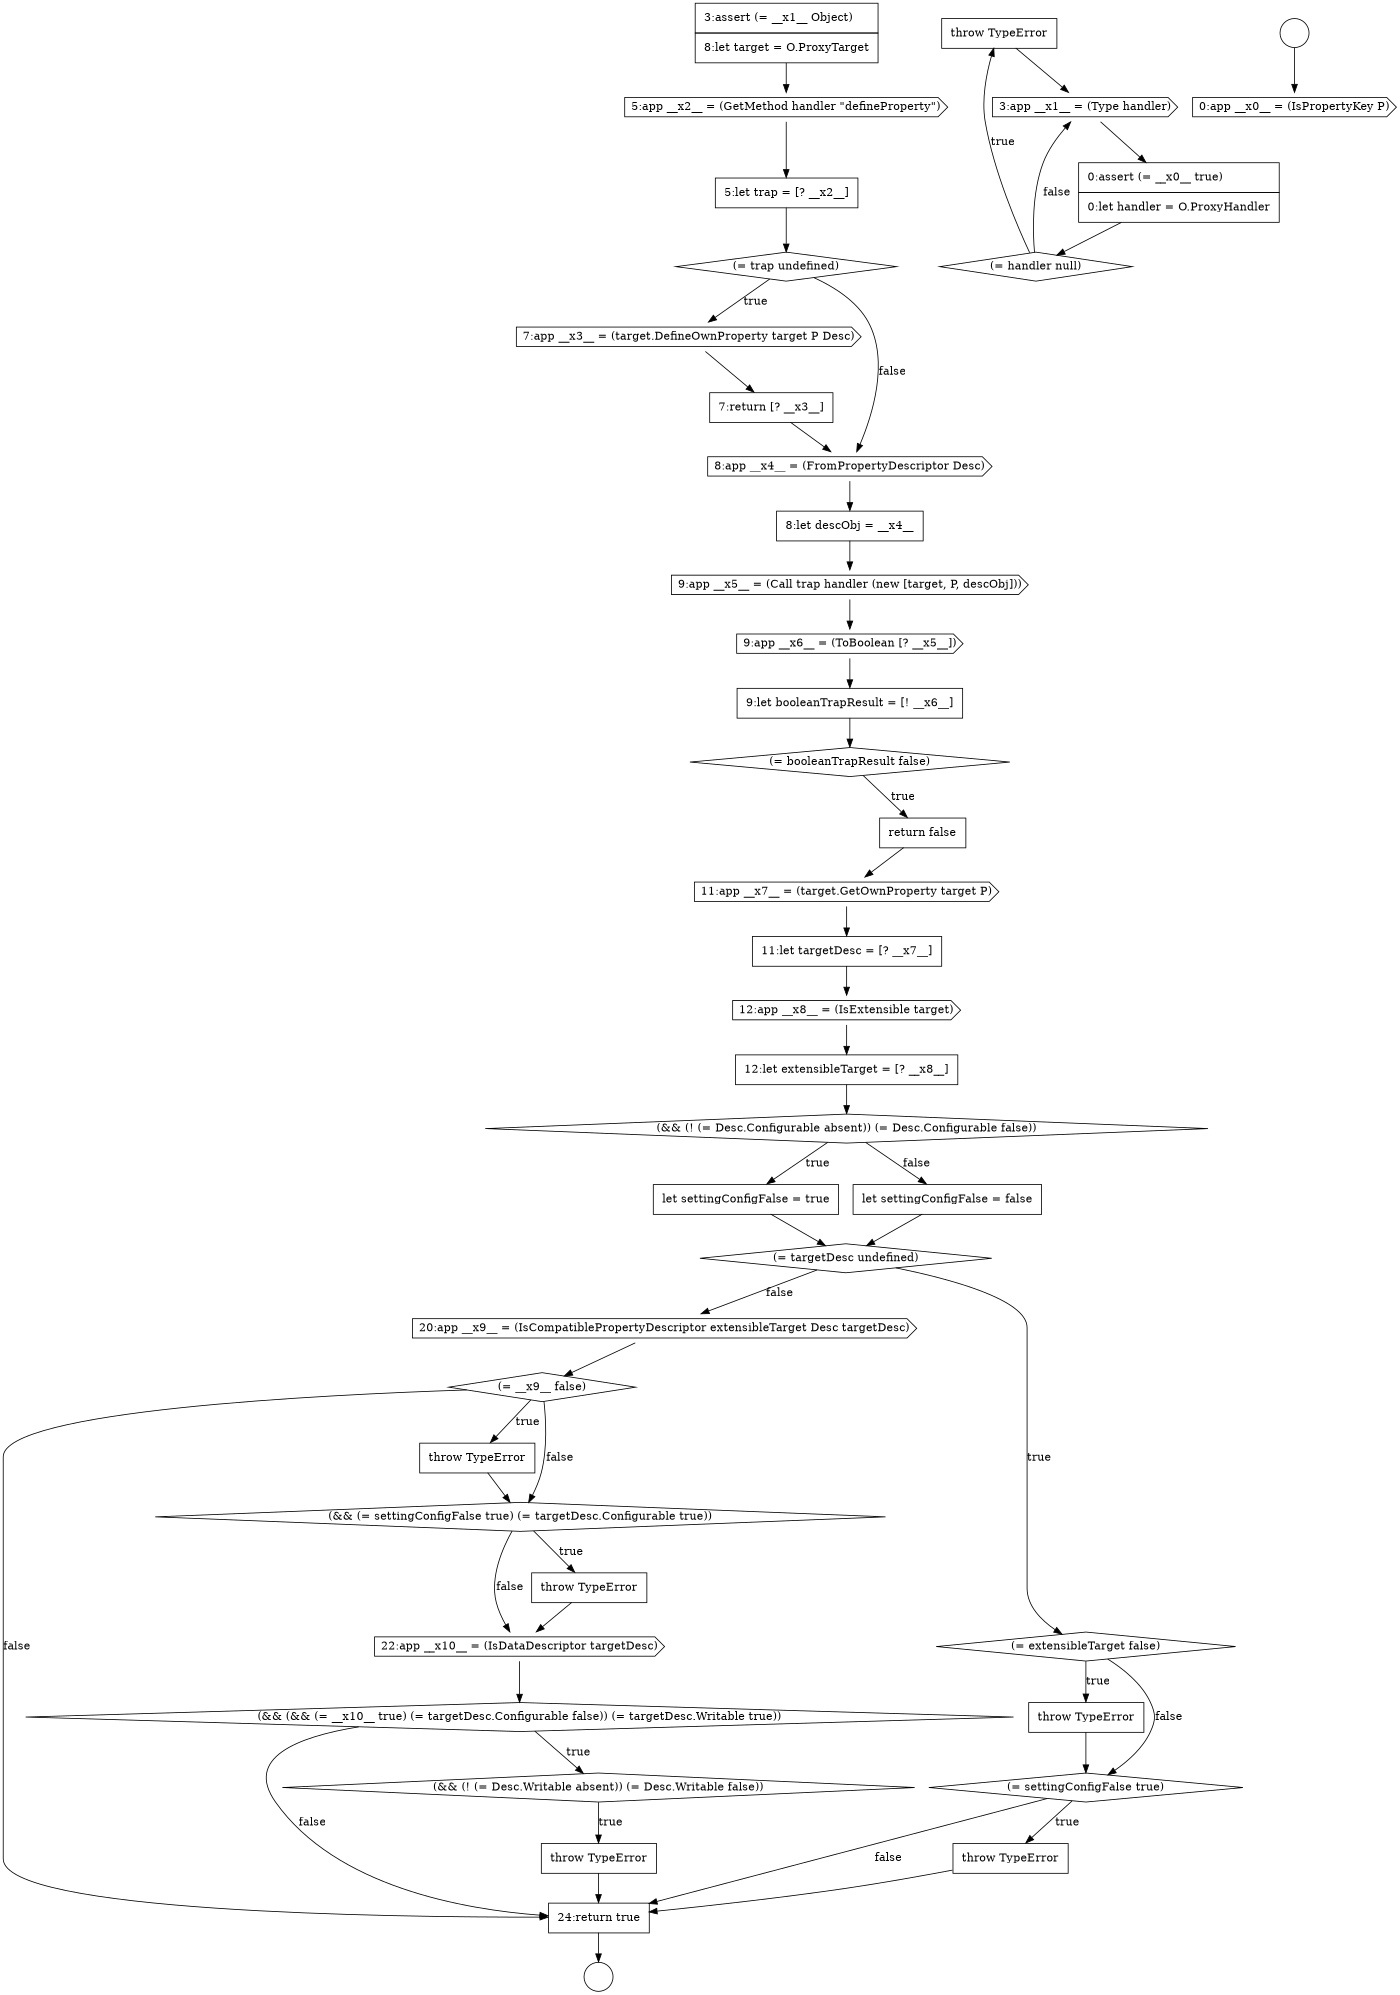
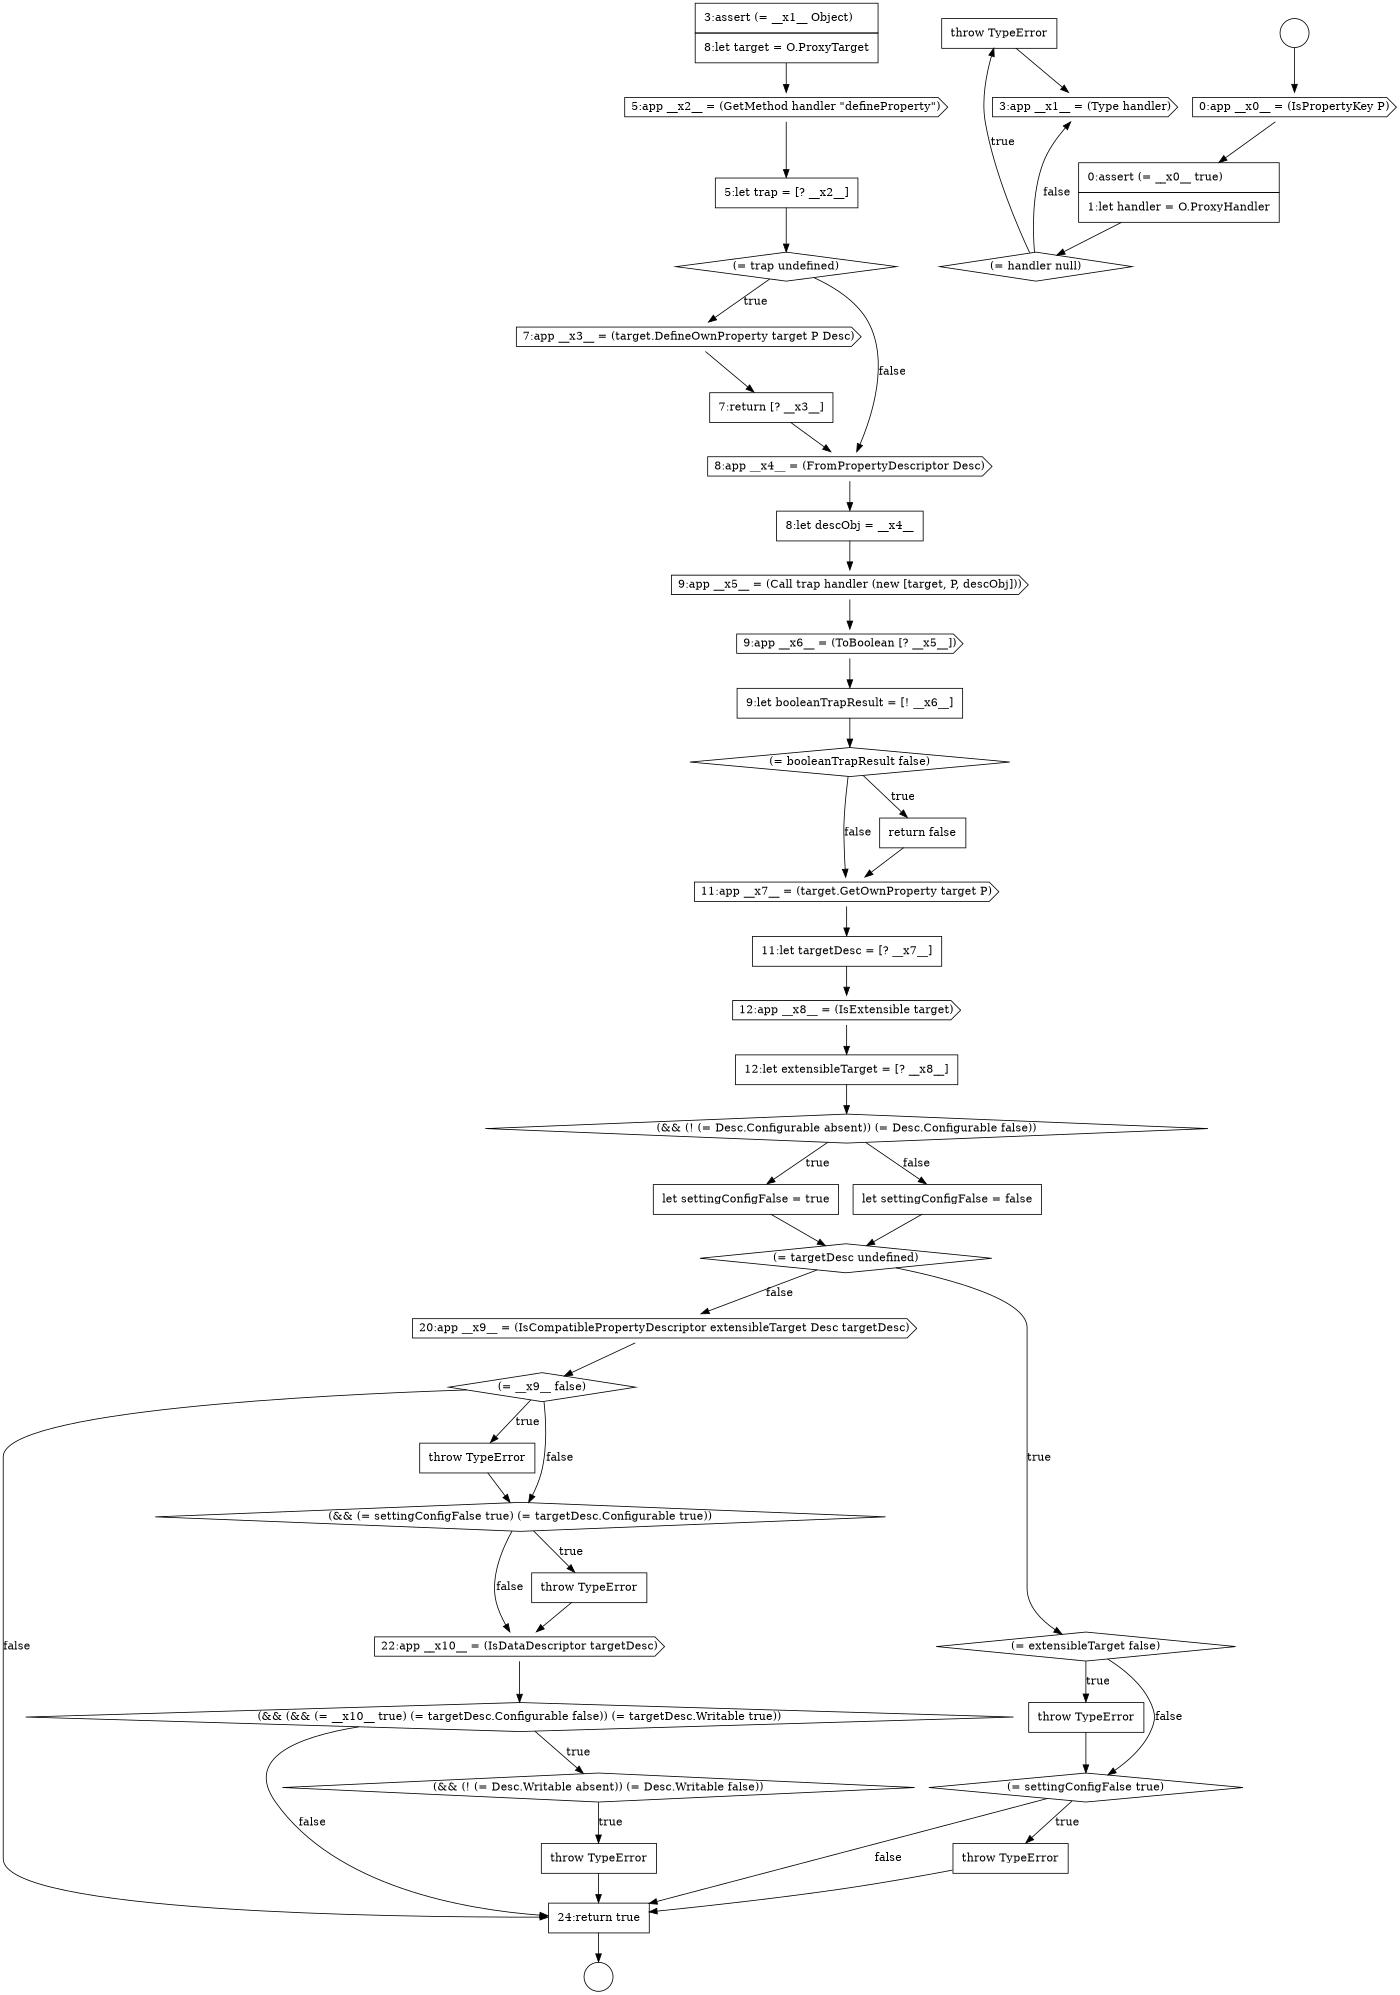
(1120, 139) -> (1250, 140)
(1179, 207) -> (1179, 207)
none -> (844, 823)
